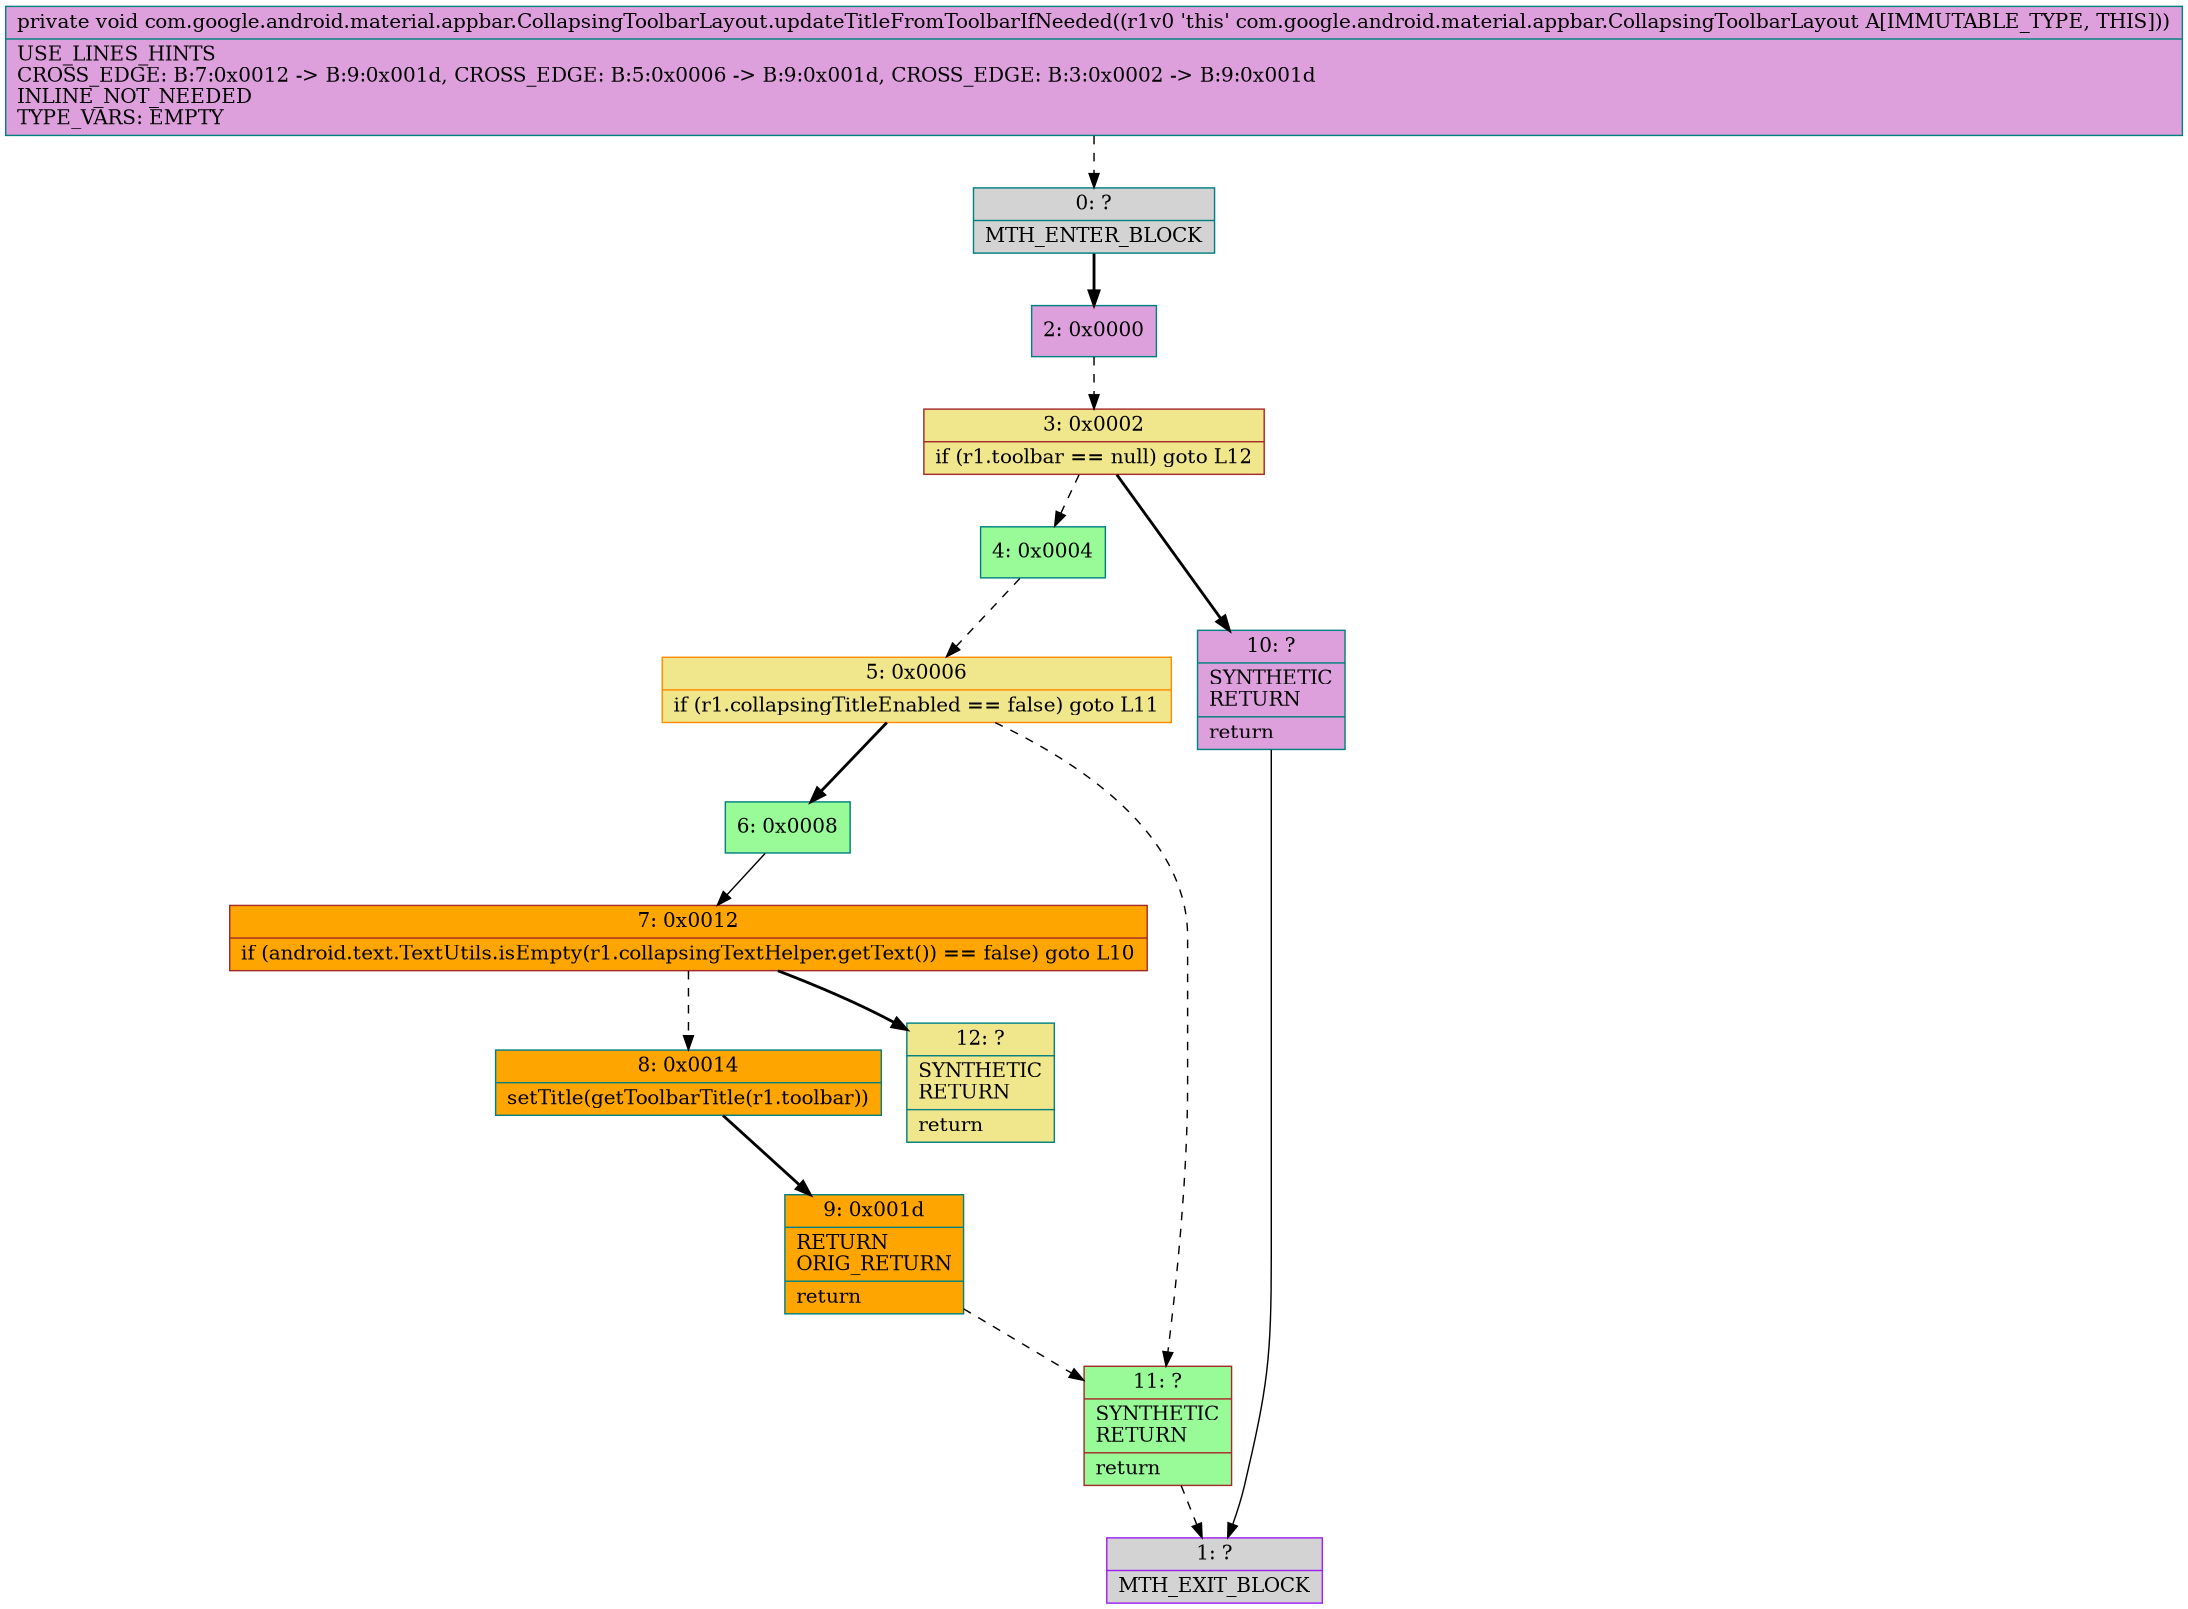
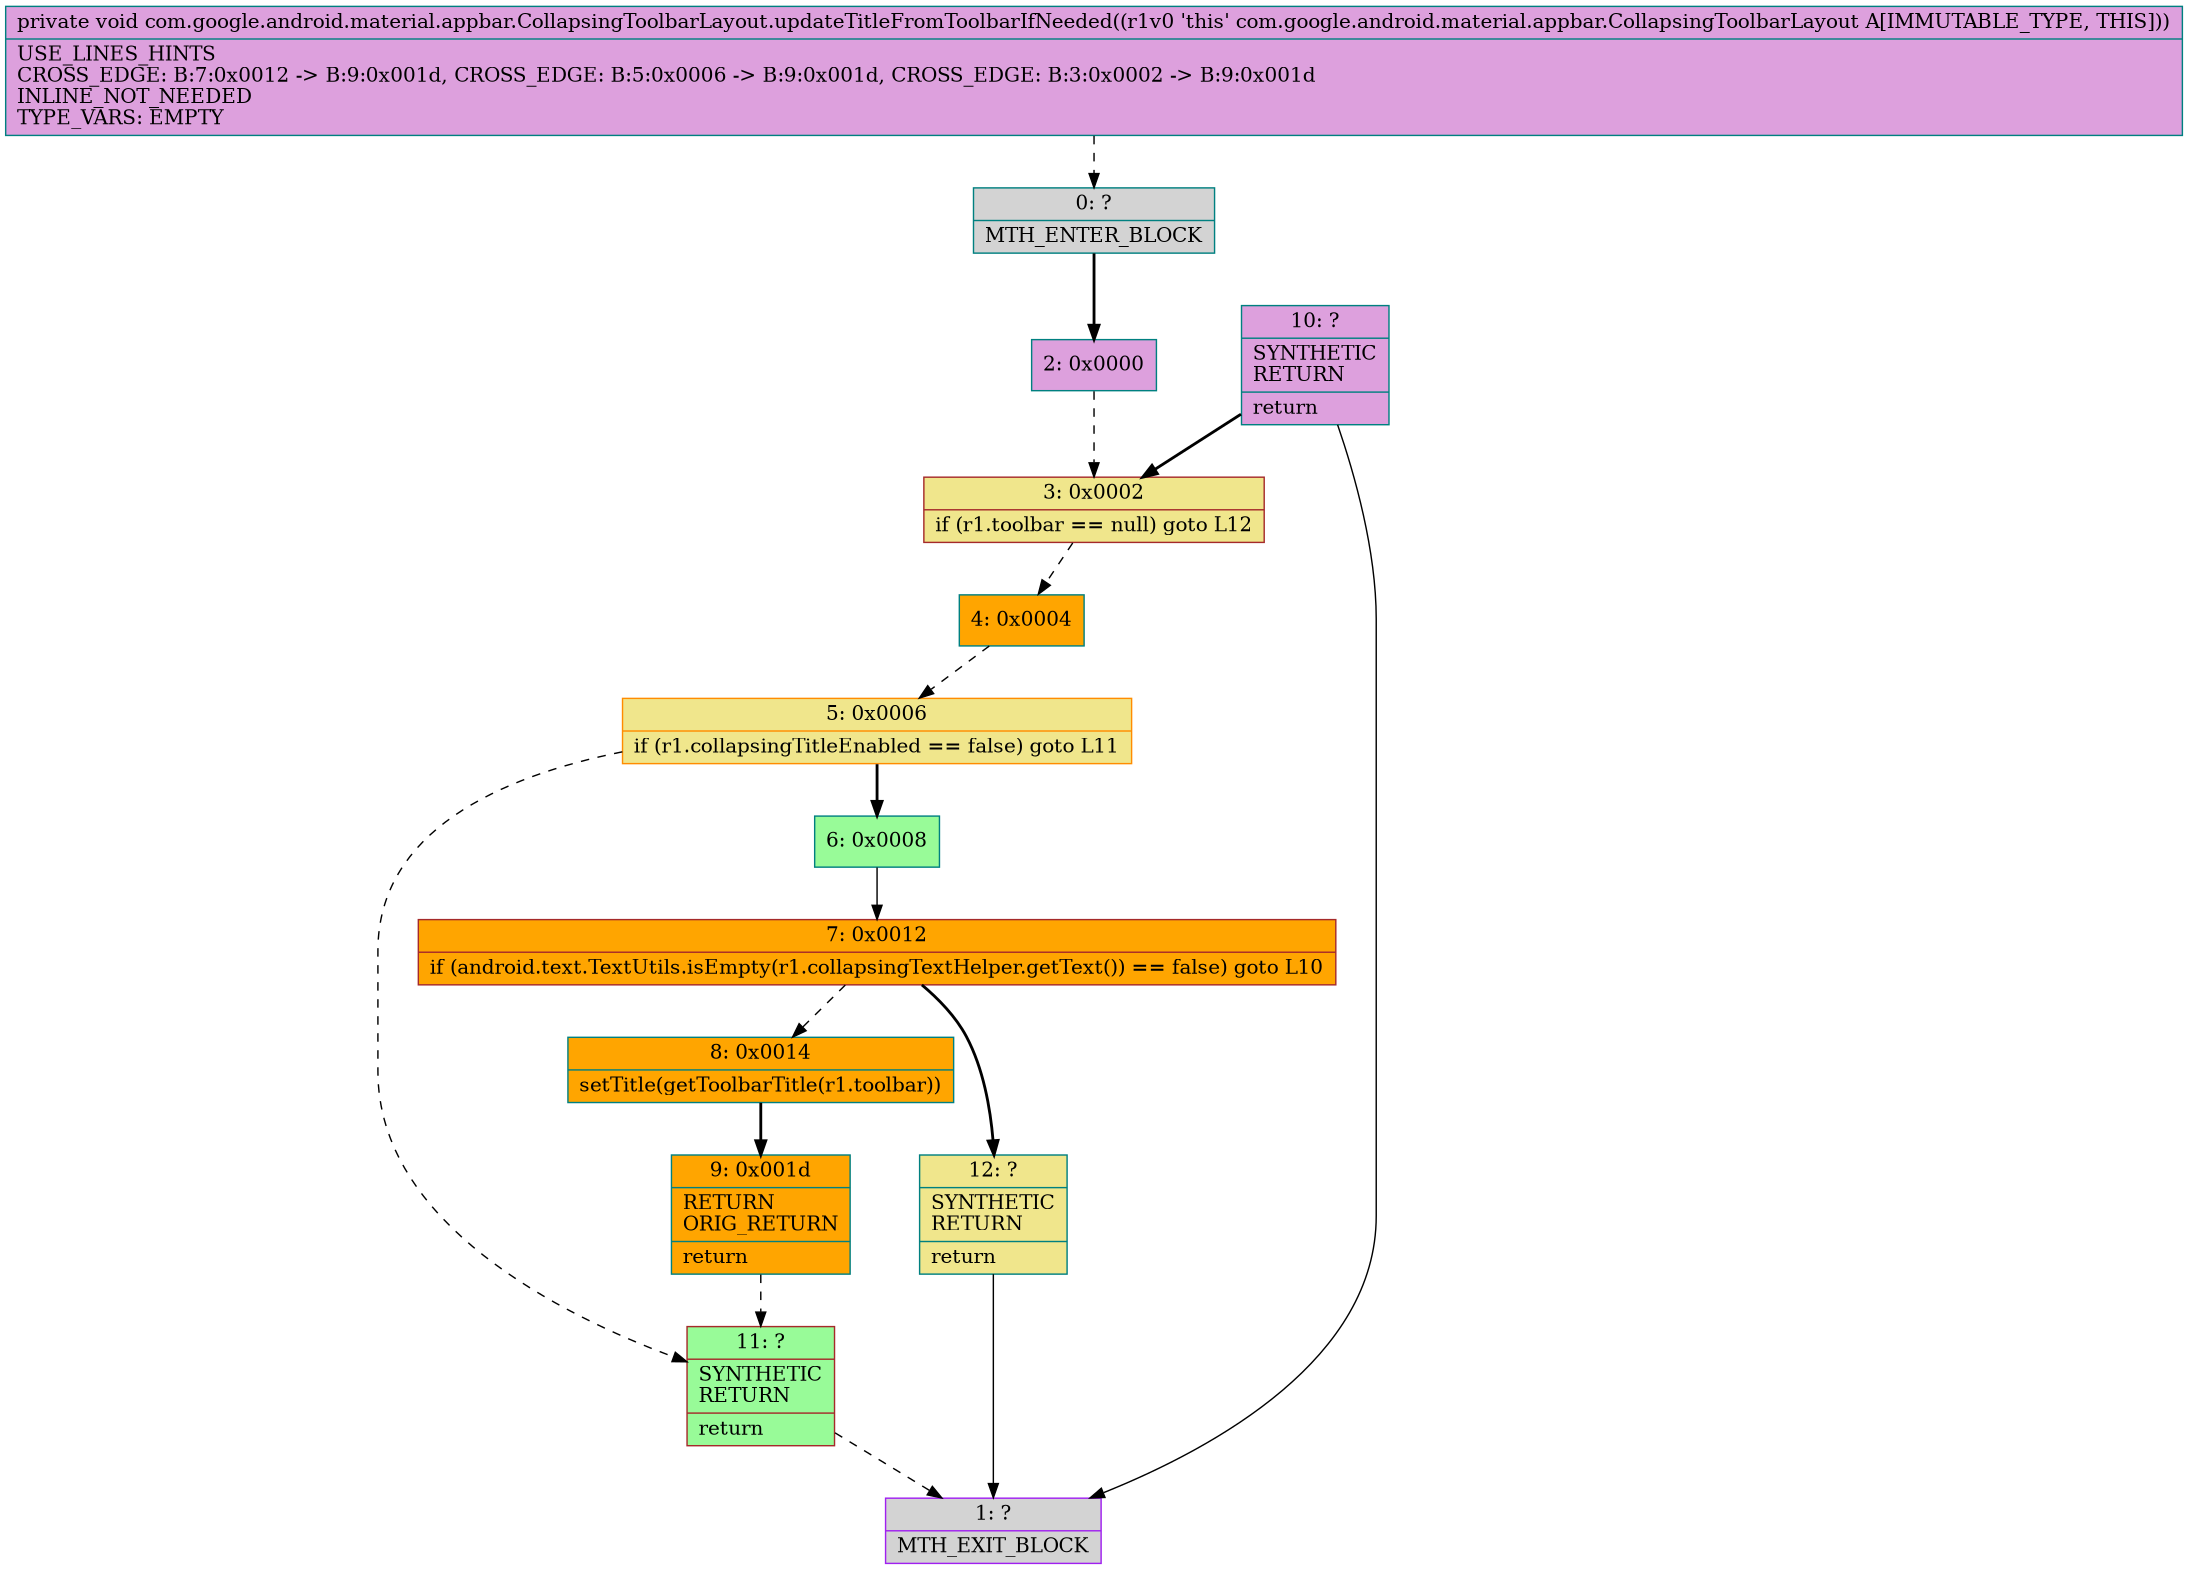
(1169, 547) -> (1198, 442)
(1043, 552) -> (1022, 620)
none -> (993, 1379)
